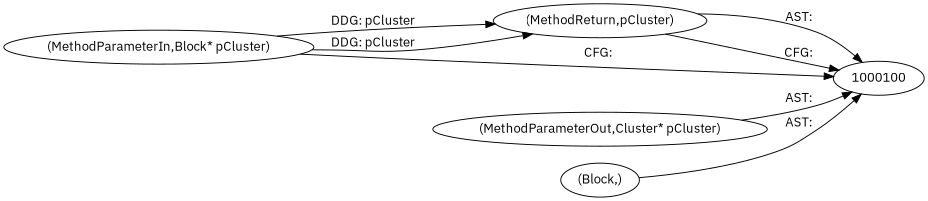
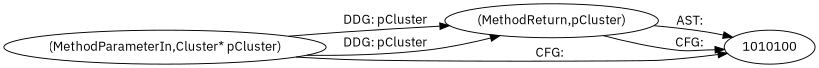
(159, 47) -> (165, 47)
(879, 78) -> (770, 47)
(600, 129) -> none
(600, 180) -> none
